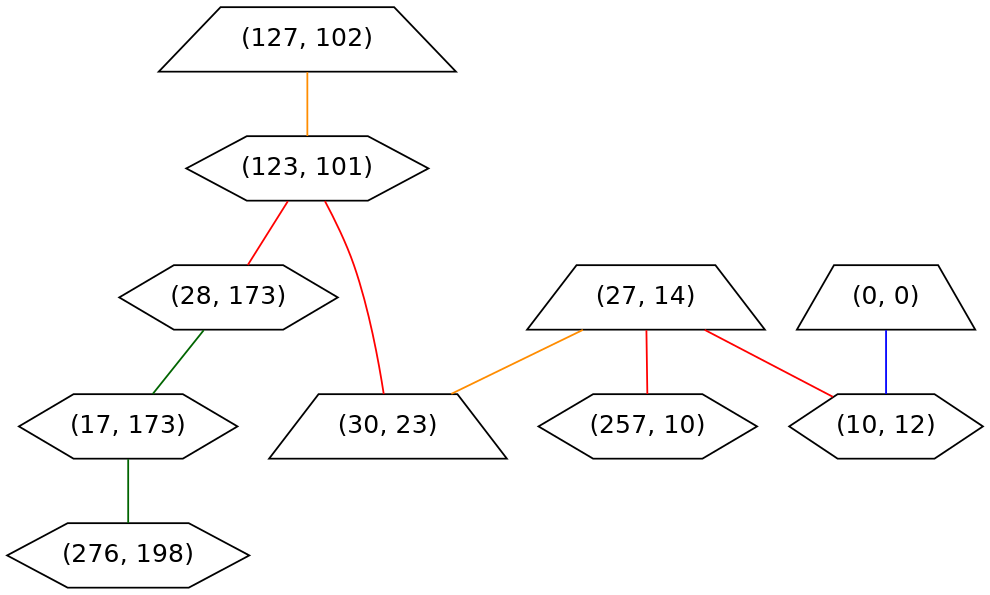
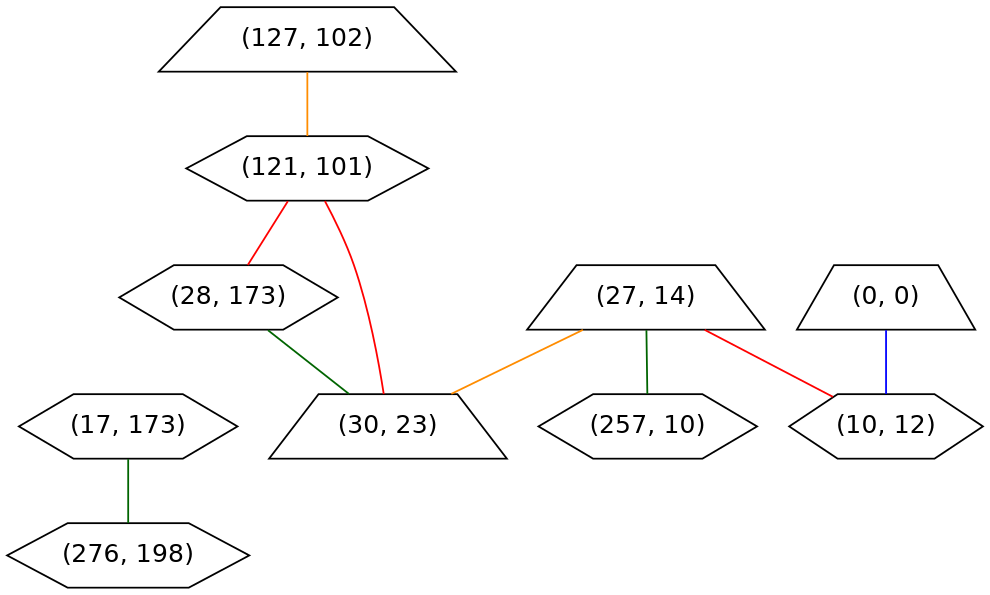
(307, 168) -> (307, 168)
(178, 362) -> (308, 362)
(647, 362) -> (647, 362)
